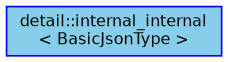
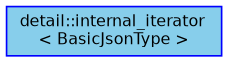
(114, 31) -> (114, 31)
